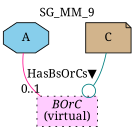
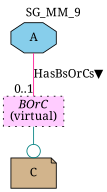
(102, 70) -> (34, 136)
